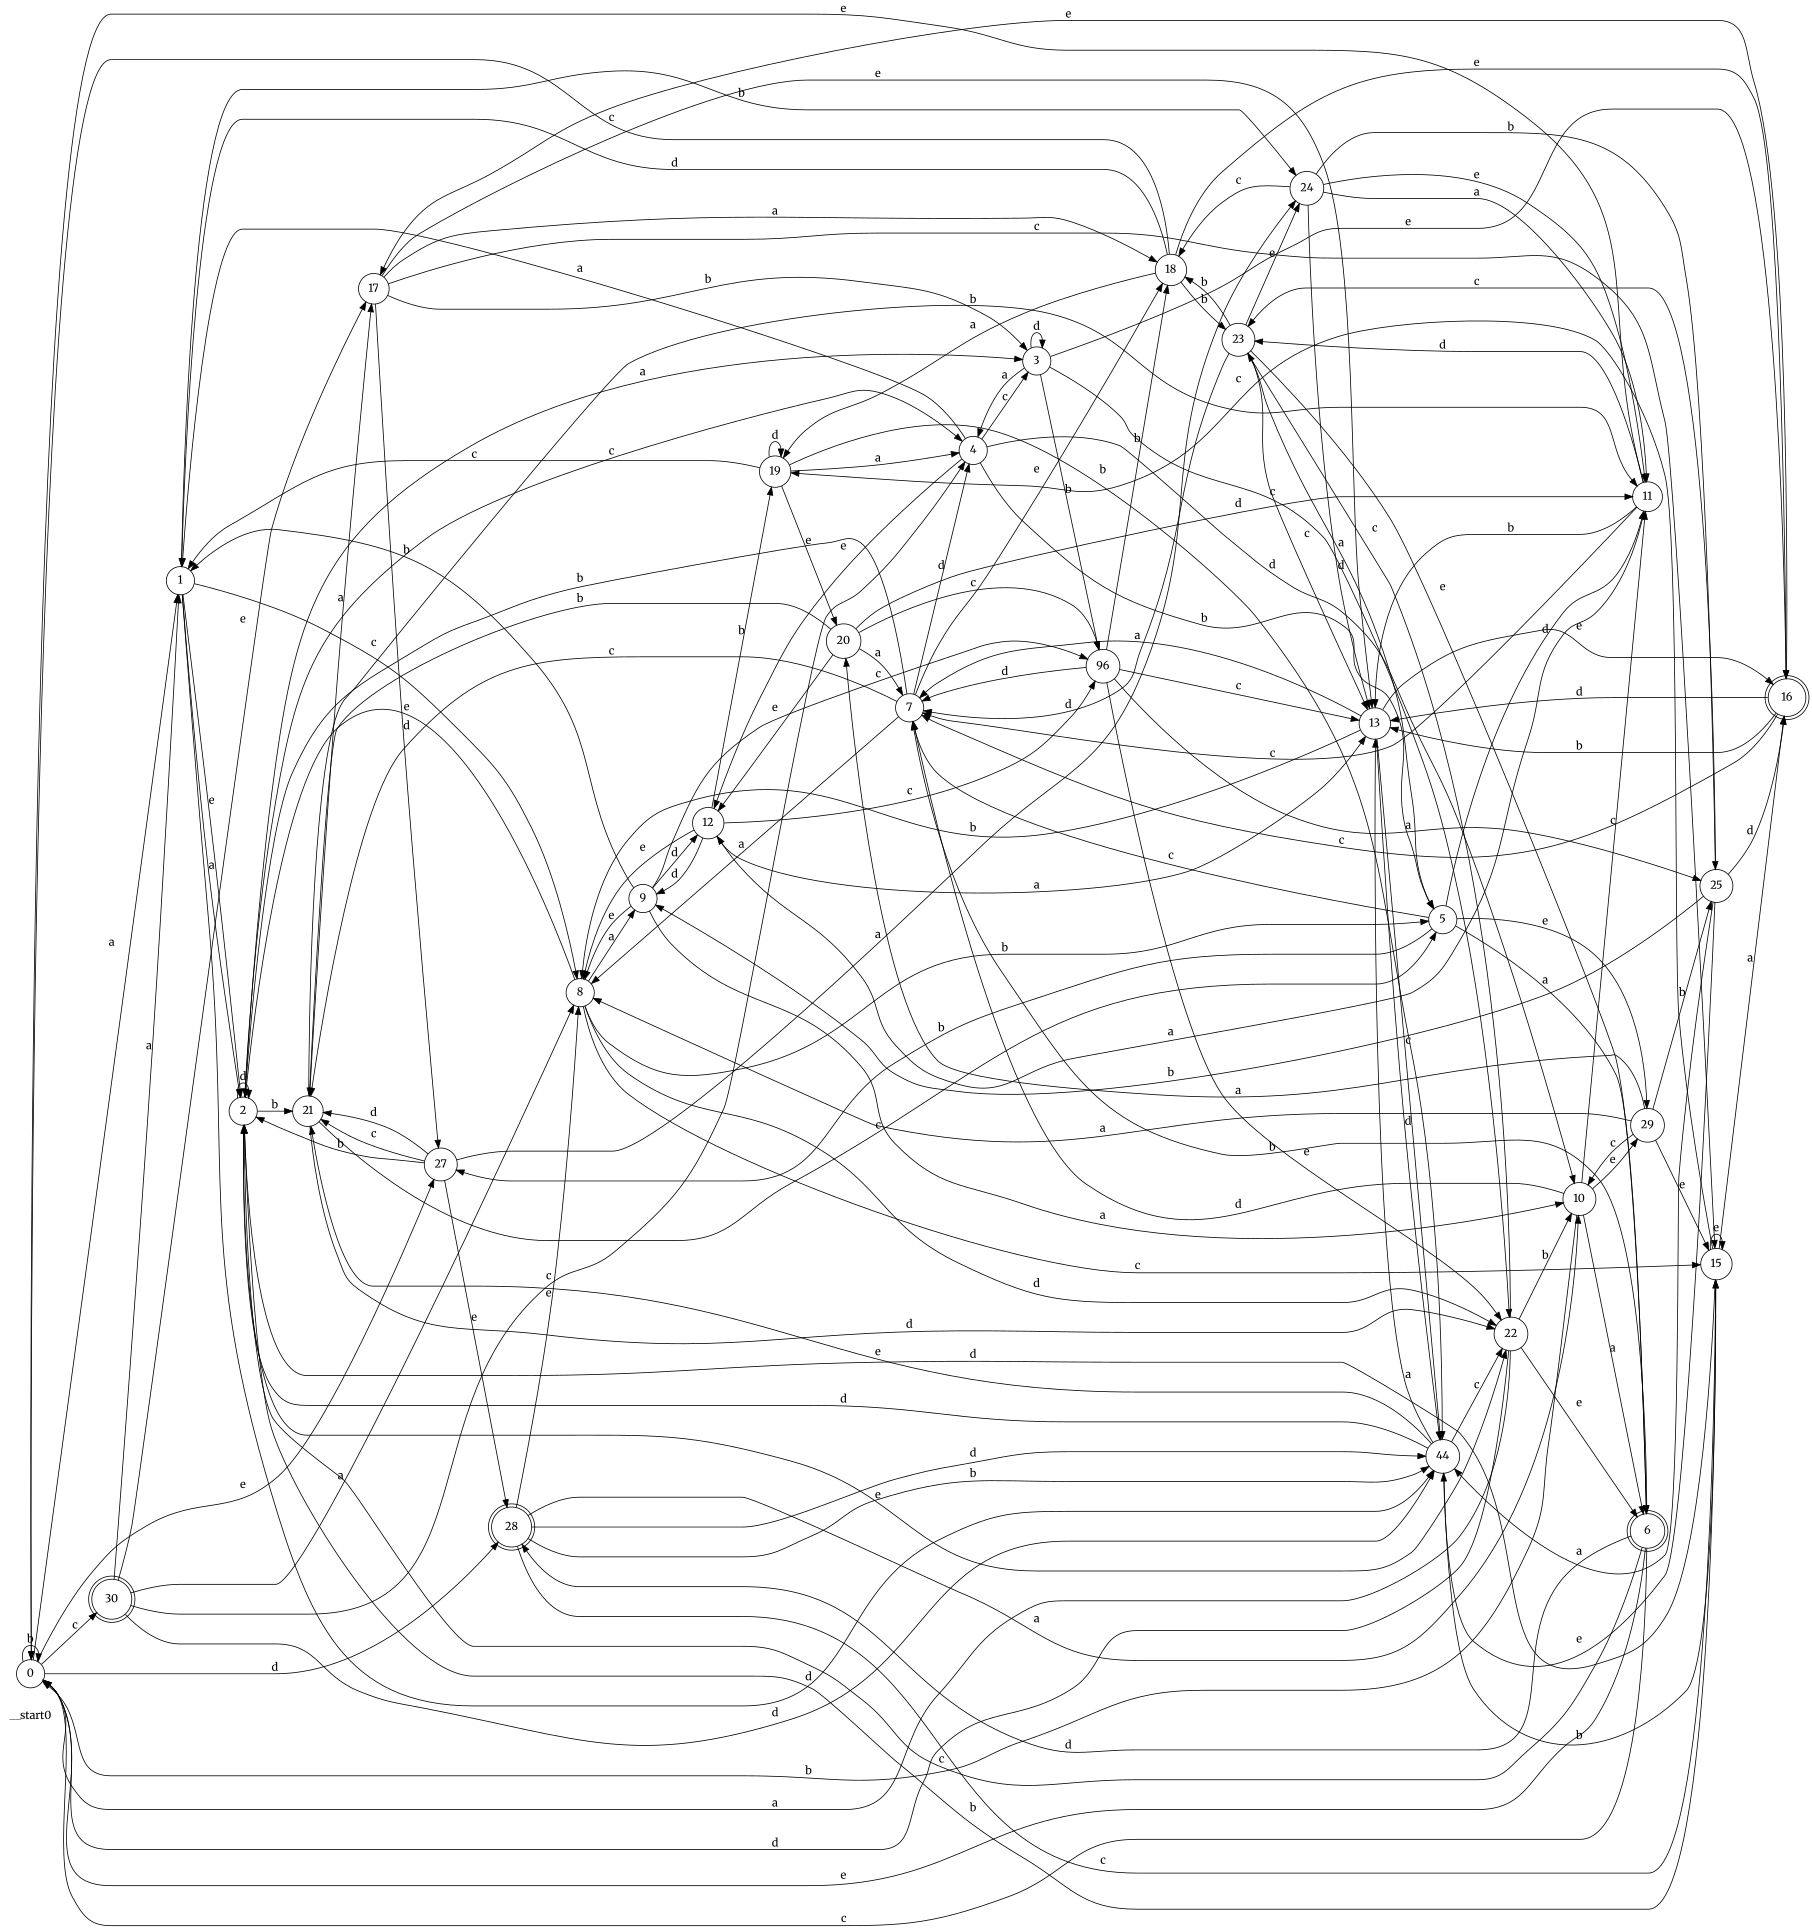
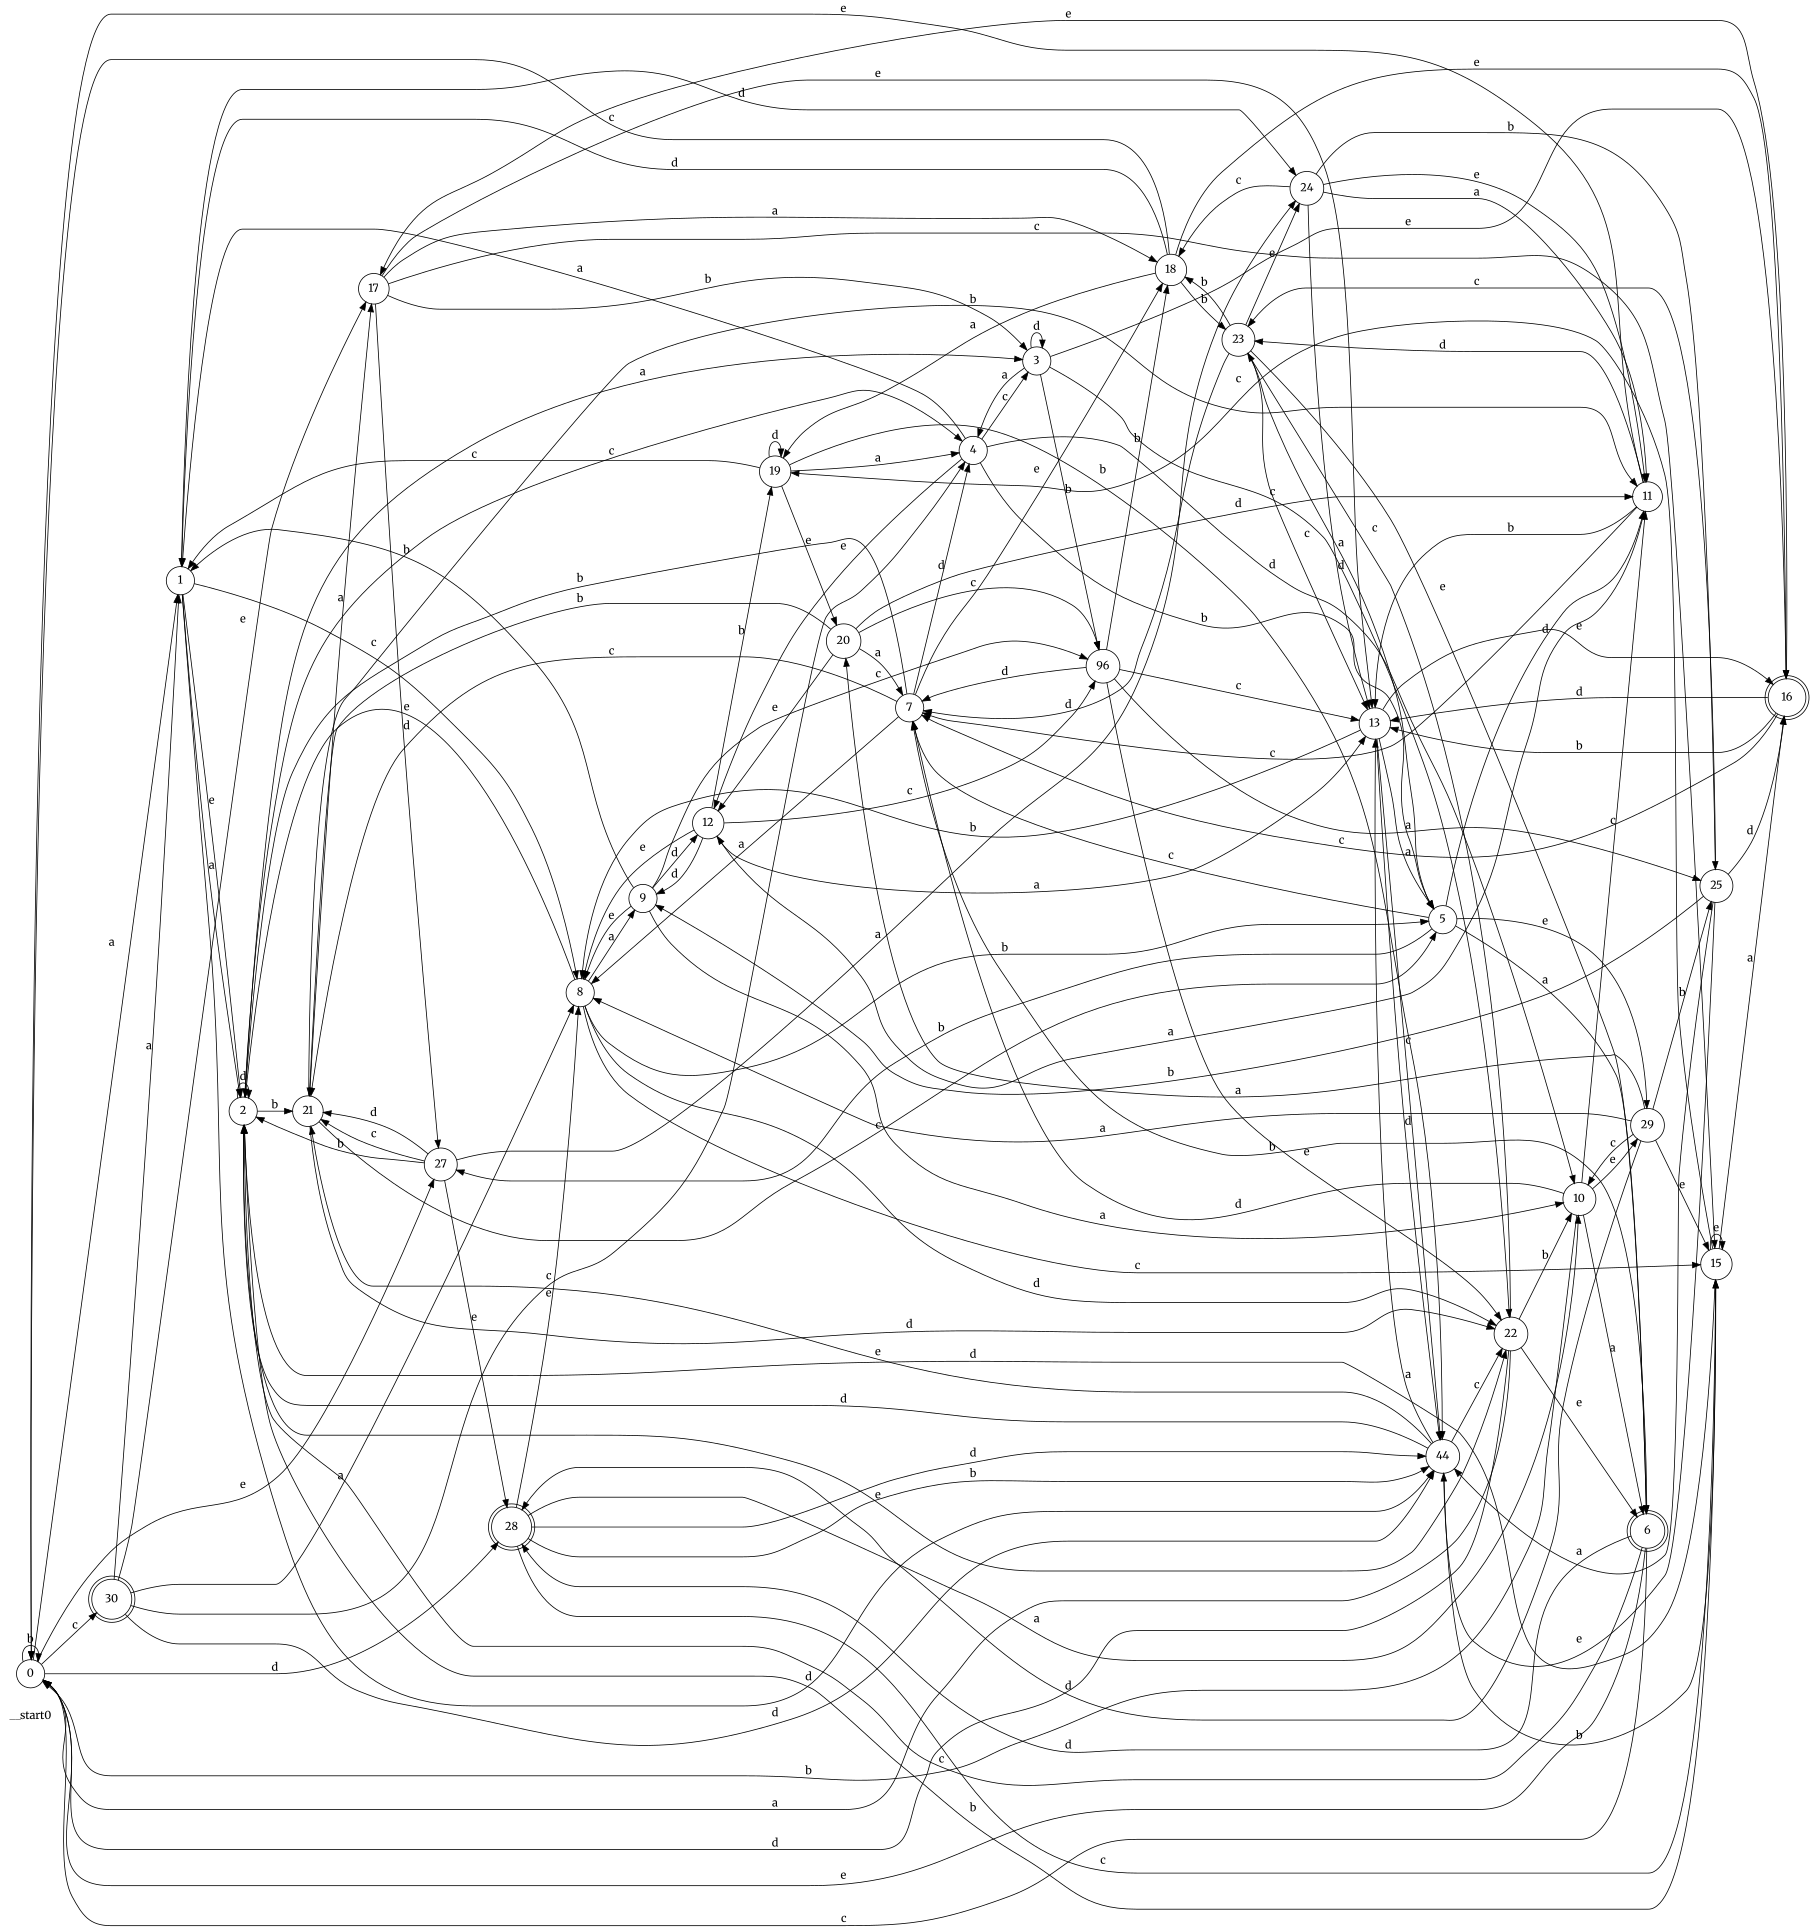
(742, 94) -> (742, 94)
(1133, 642) -> (1396, 823)
none -> (1254, 1720)
